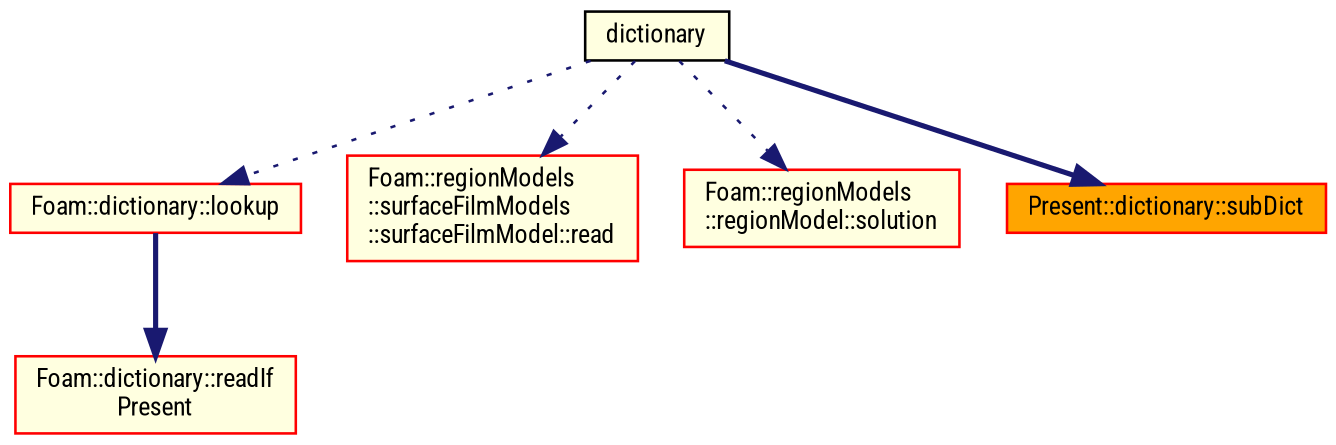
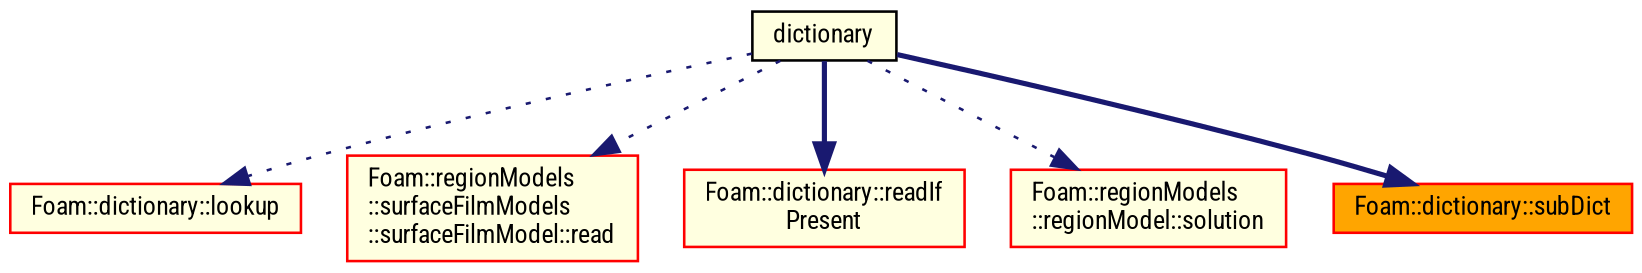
(1167, 208) -> (1483, 208)
(156, 281) -> (824, 102)
